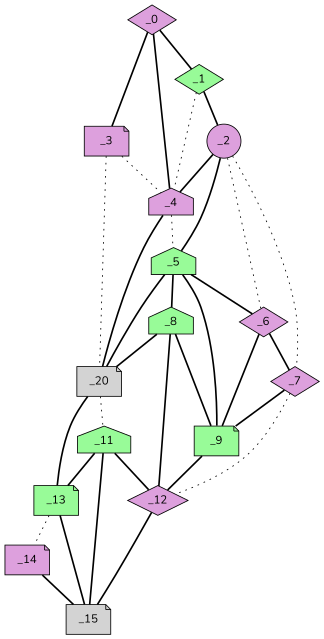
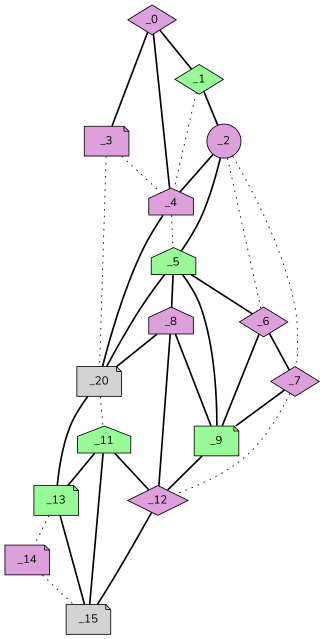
(171, 322) -> (171, 322)
(58, 590) -> (58, 590)
